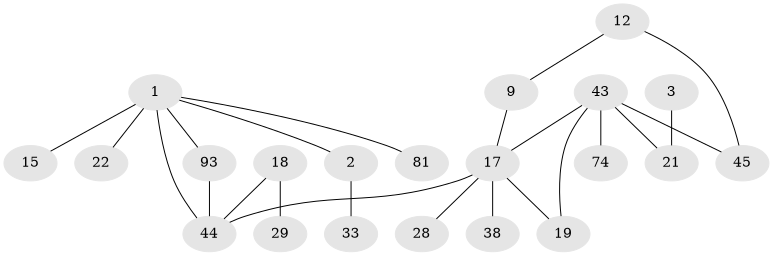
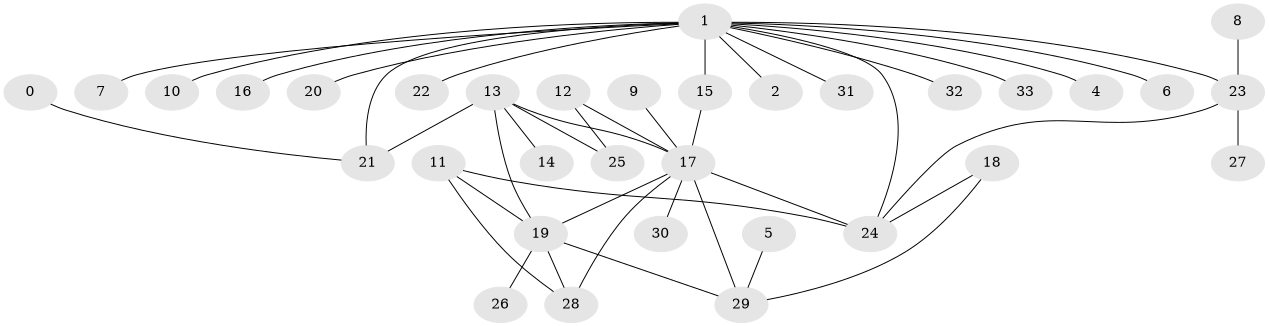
none -> (1238, 22)
none -> (492, 40)
(567, 57) -> (626, 128)
none -> (101, 92)
none -> (172, 92)
none -> (243, 92)
none -> (314, 92)
(601, 92) -> (493, 92)
(672, 92) -> (30, 92)
none -> (955, 92)
none -> (1096, 92)
none -> (1167, 92)
none -> (697, 128)
(209, 163) -> (1238, 92)
(422, 163) -> (847, 92)
none -> (439, 163)
(601, 163) -> (547, 163)
(742, 163) -> (618, 163)
none -> (1238, 163)
(351, 193) -> (870, 45)
(209, 234) -> (870, 234)
(493, 234) -> (661, 234)
none -> (715, 234)
none -> (769, 234)
none -> (556, 269)
none -> (641, 269)
none -> (501, 305)
